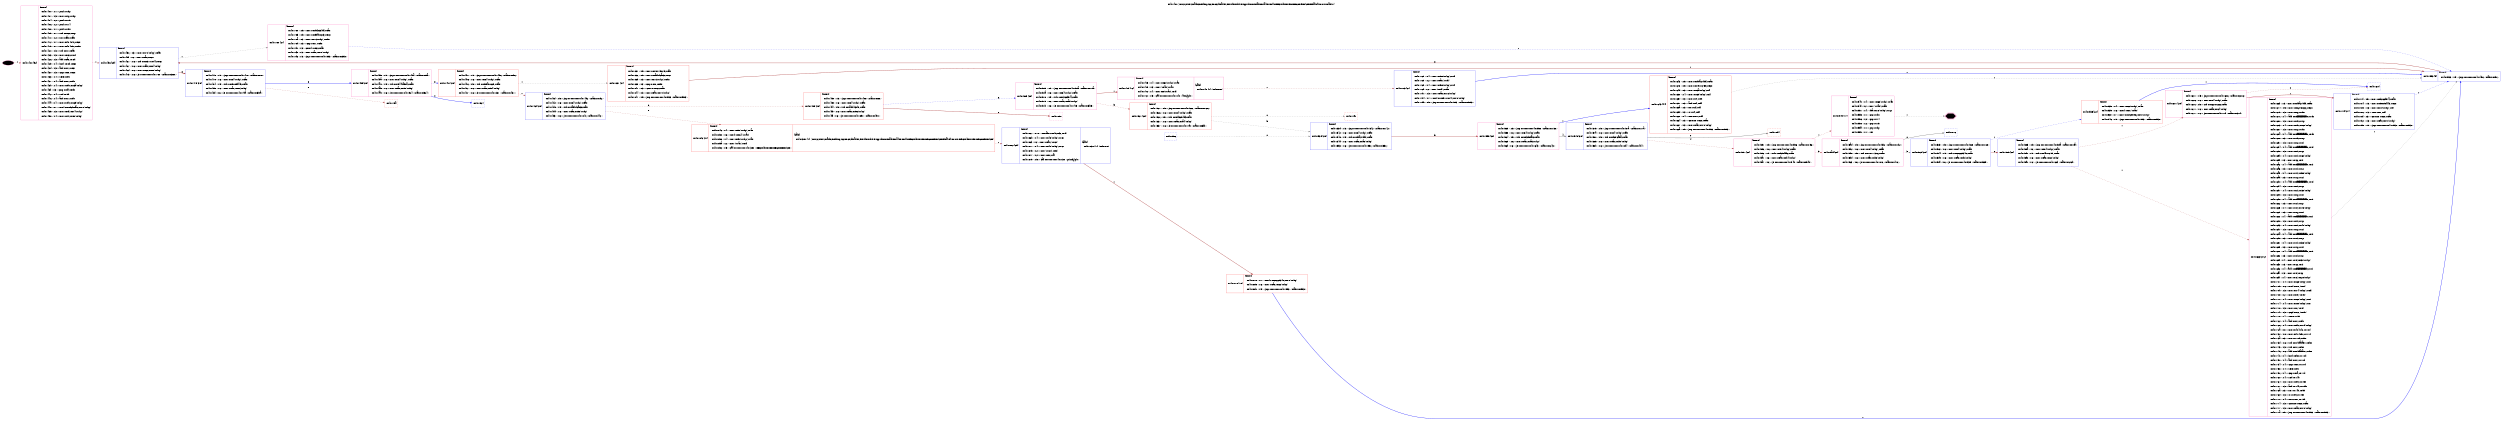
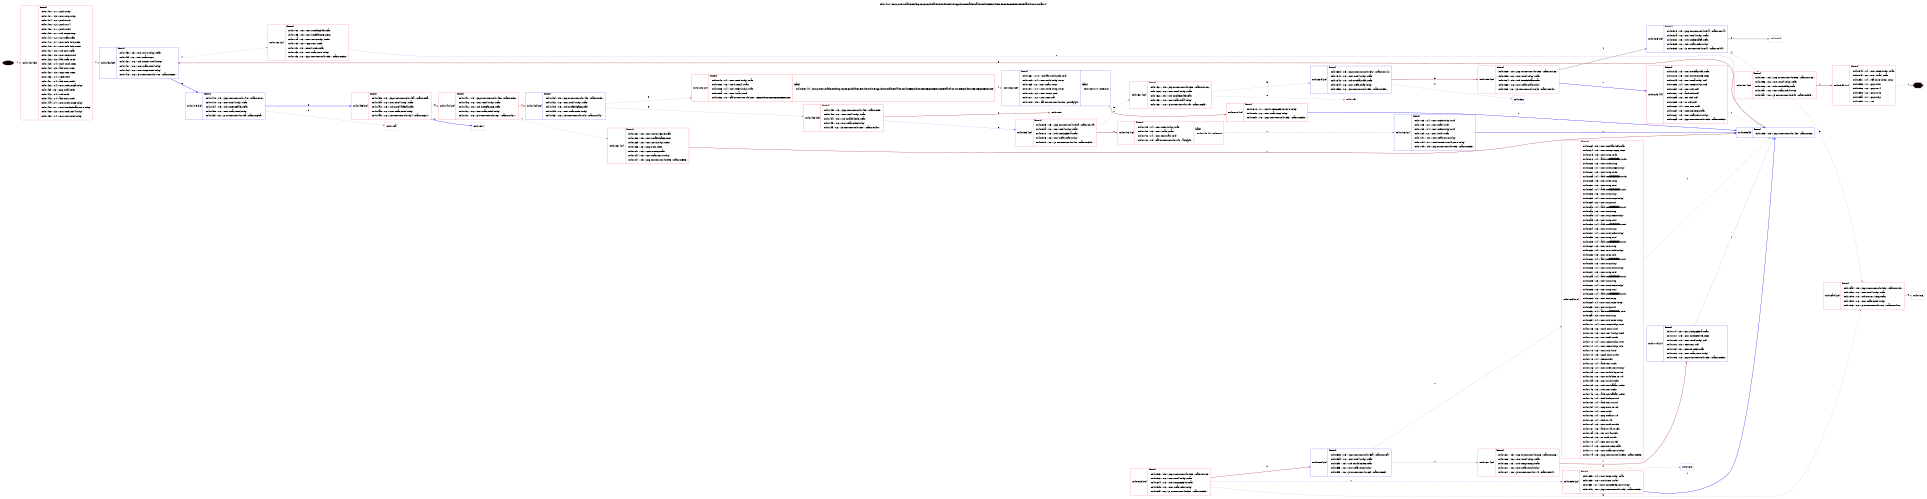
(181, 73) -> (183, 85)
(2251, 83) -> (1755, 353)
(521, 95) -> (521, 106)
(1821, 135) -> (1824, 85)
(1243, 136) -> (1451, 92)
(1906, 153) -> (1598, 496)
(1951, 153) -> (1171, 482)
